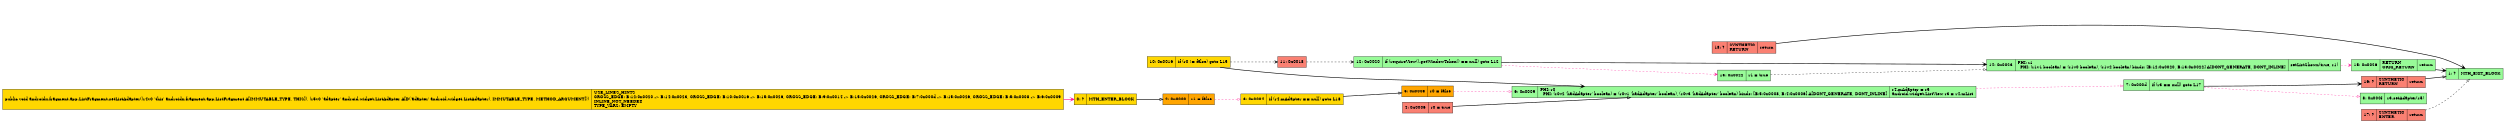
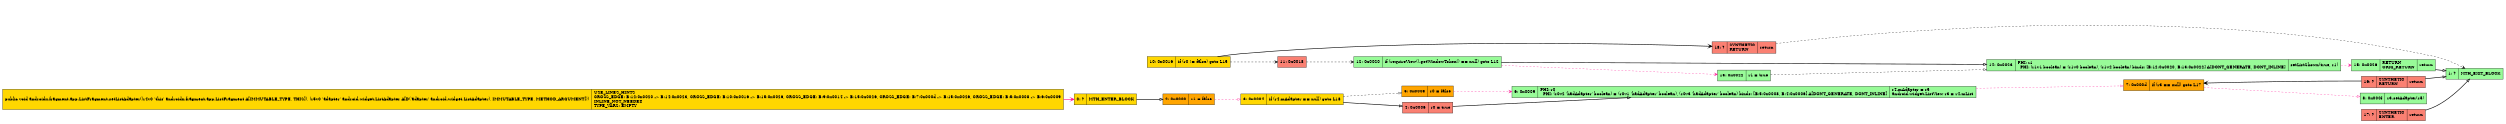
(2121, 26) -> (2121, 26)
(1742, 63) -> (1742, 63)
(2439, 70) -> (2439, 70)
(1401, 80) -> (1463, 44)
(2164, 85) -> (2164, 85)
(2281, 86) -> (2284, 82)
(1481, 92) -> (1481, 92)
(1371, 95) -> (1371, 95)
(2448, 98) -> (2448, 98)
none -> (1371, 104)
